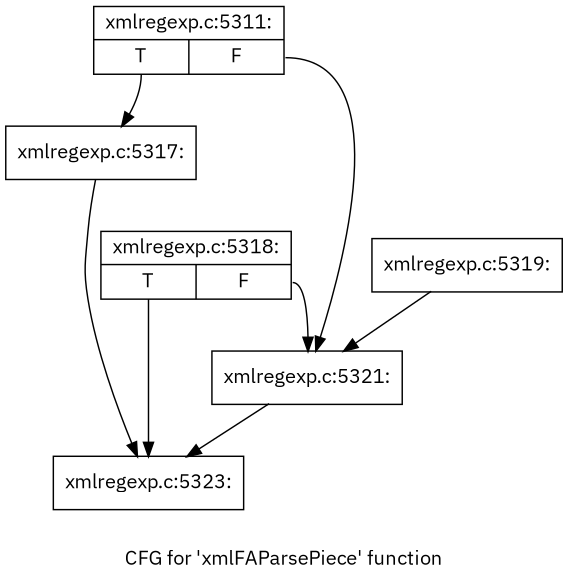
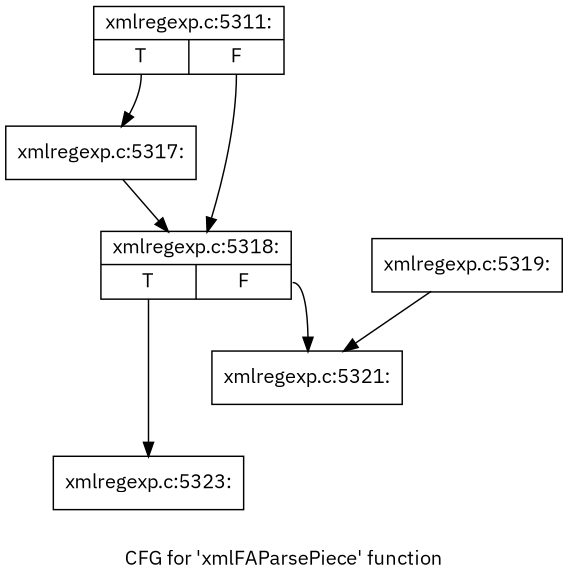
(353, 181) -> (229, 147)
(91, 314) -> (141, 200)
(234, 426) -> none
